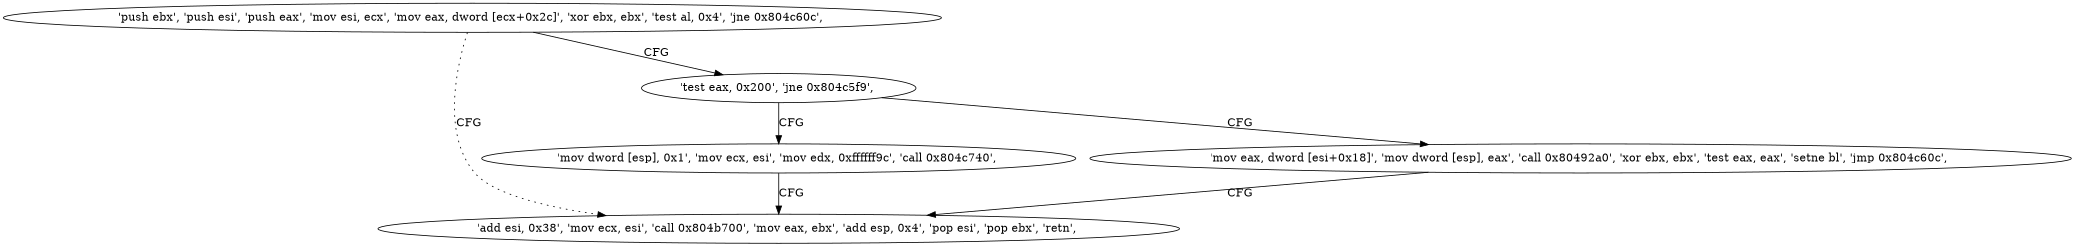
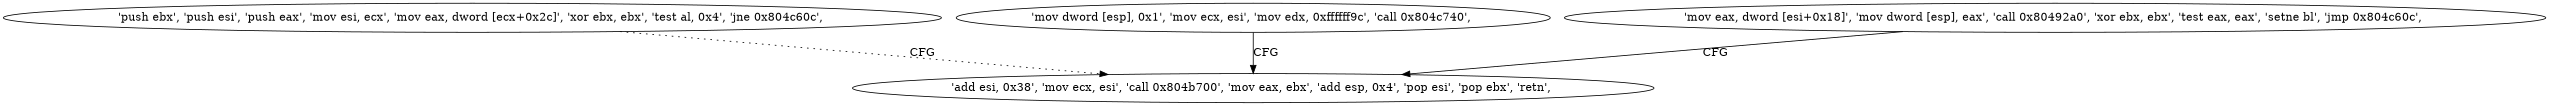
(779, 88) -> none
